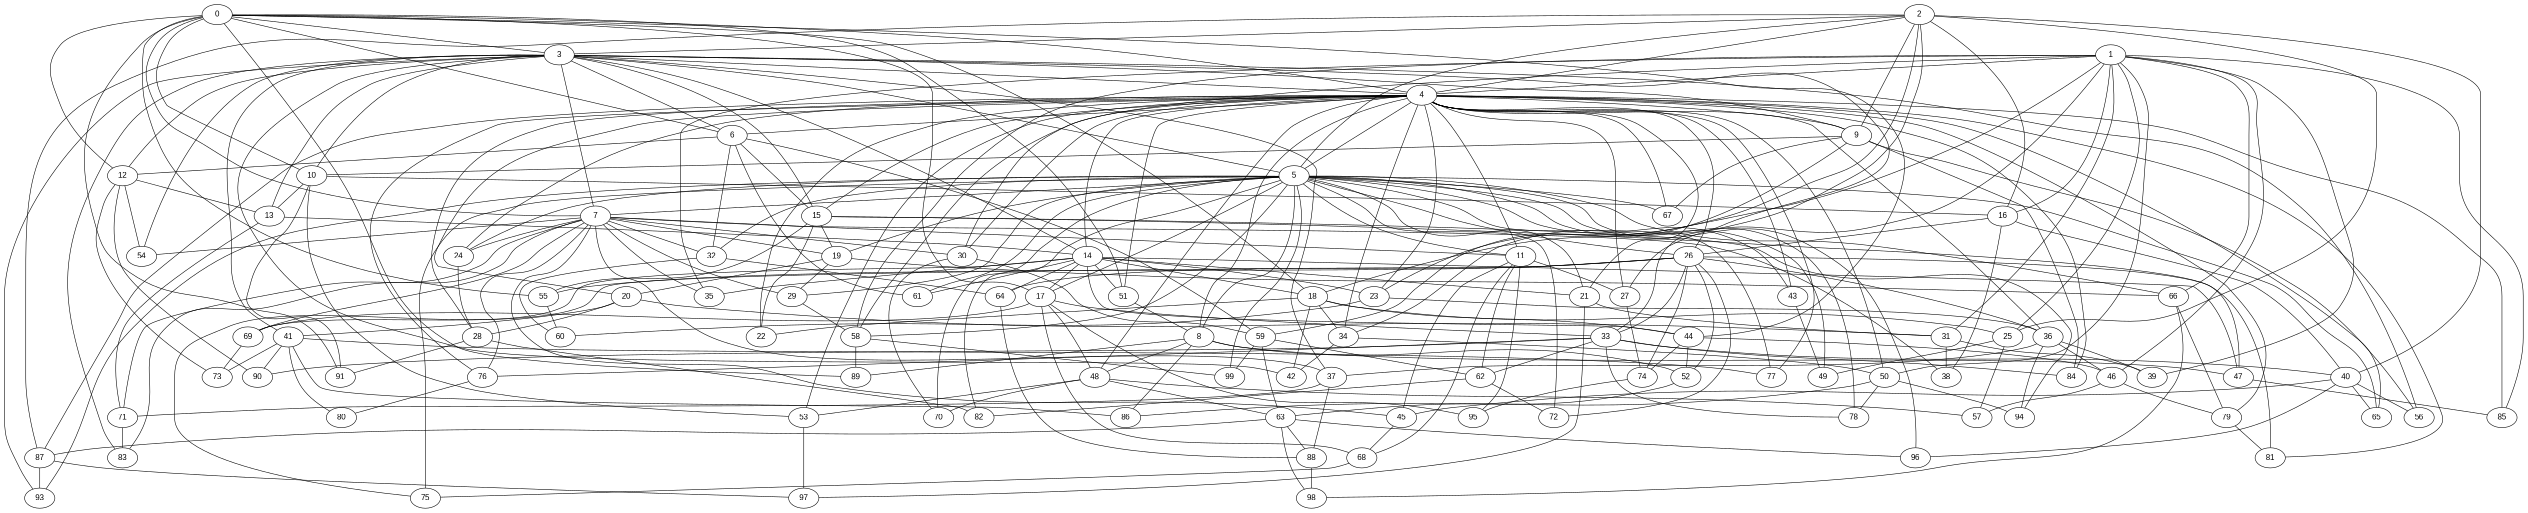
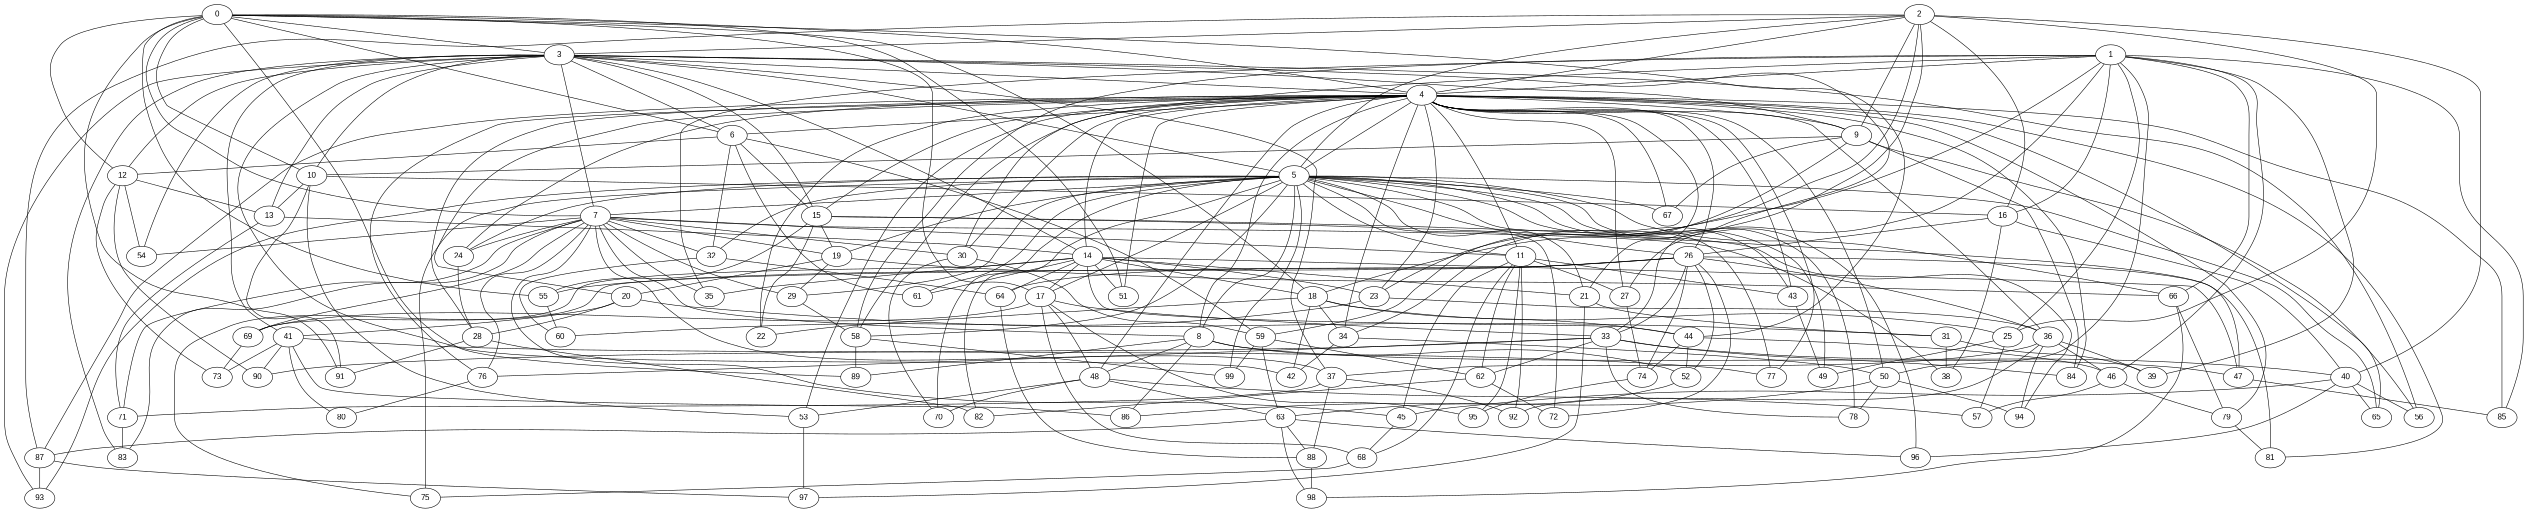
(2065, 213) -> none
none -> (1651, 276)
(1161, 317) -> (920, 328)
none -> (1513, 418)
